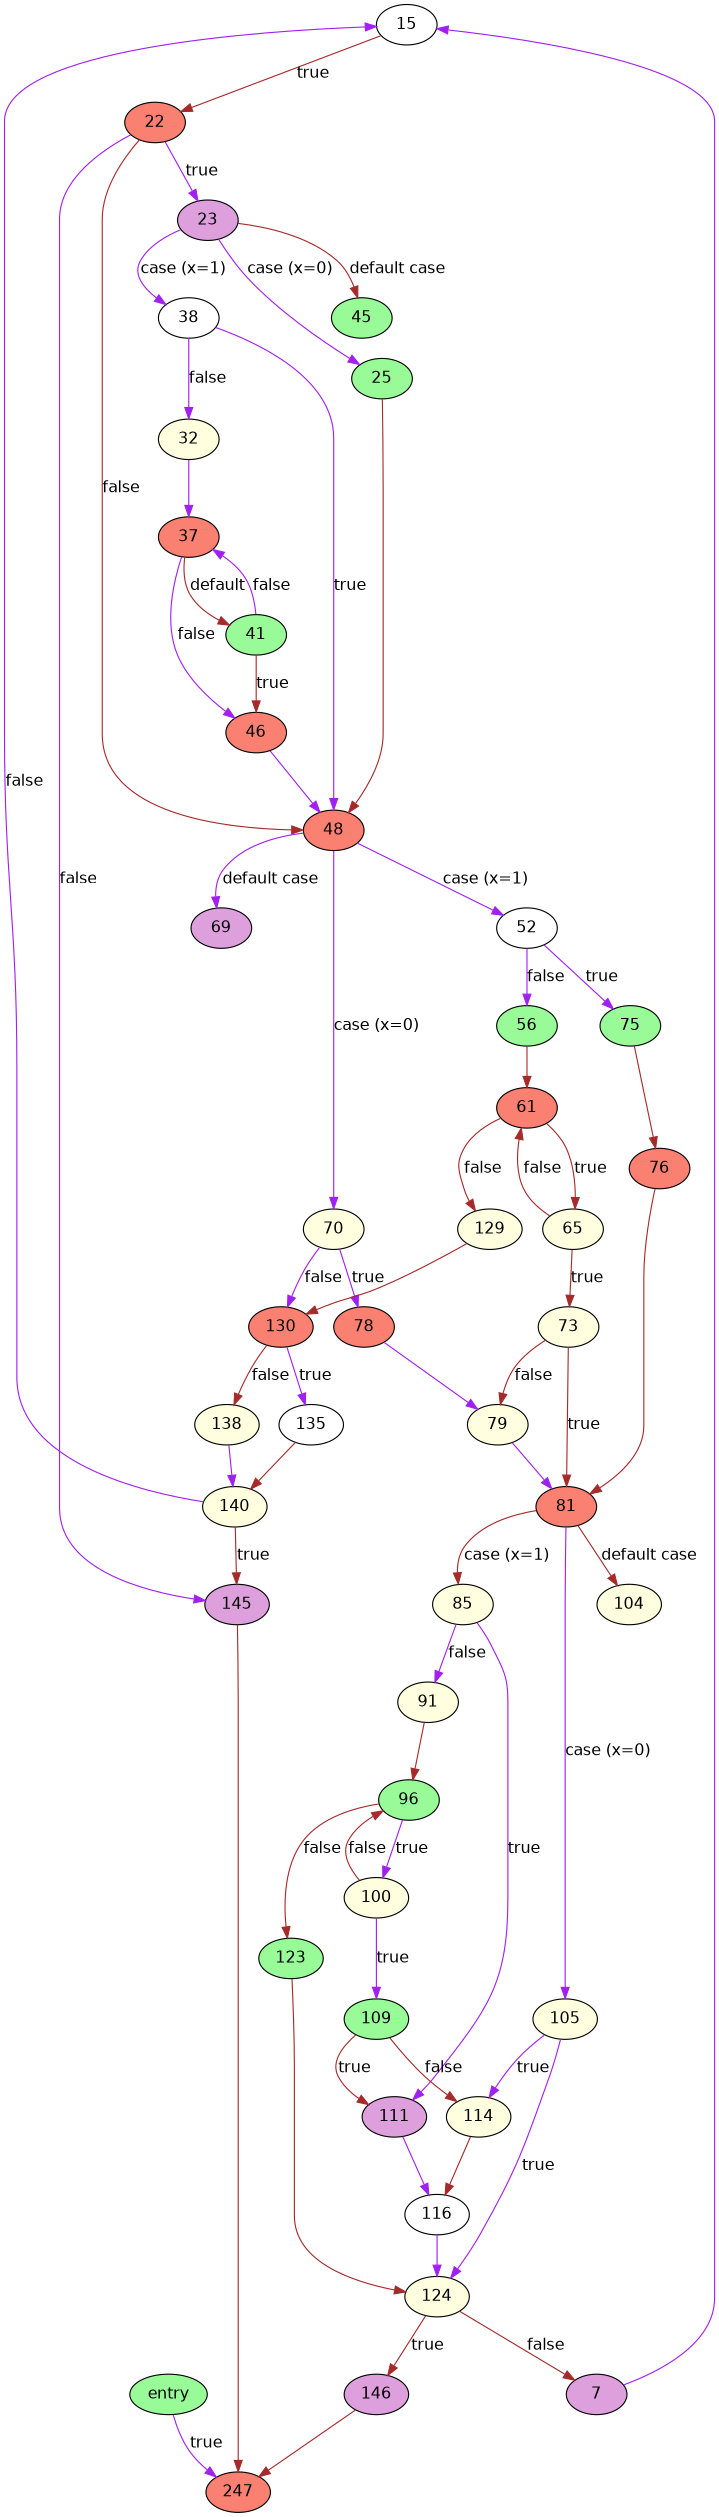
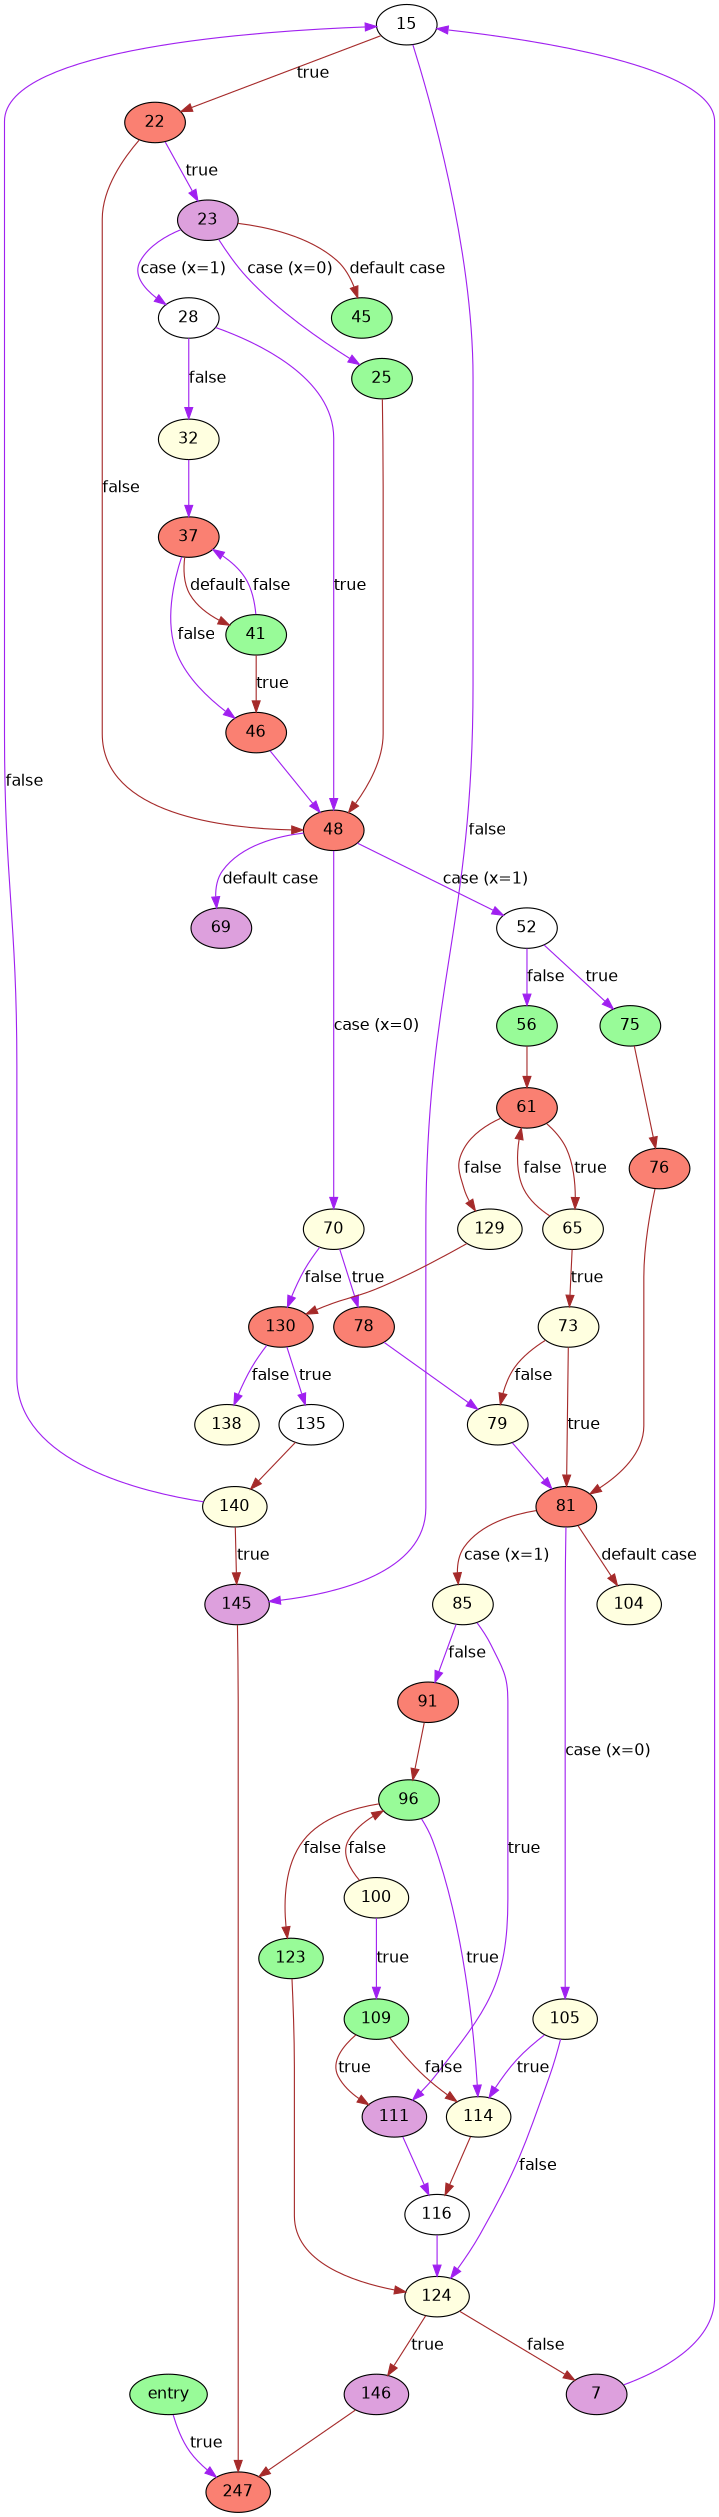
(189, 318) -> (189, 318)
(60, 894) -> (462, 868)
(251, 1369) -> (251, 1369)
(230, 1460) -> none
(428, 1702) -> (428, 1702)
(395, 1843) -> (461, 1949)
(538, 2166) -> (538, 2166)
